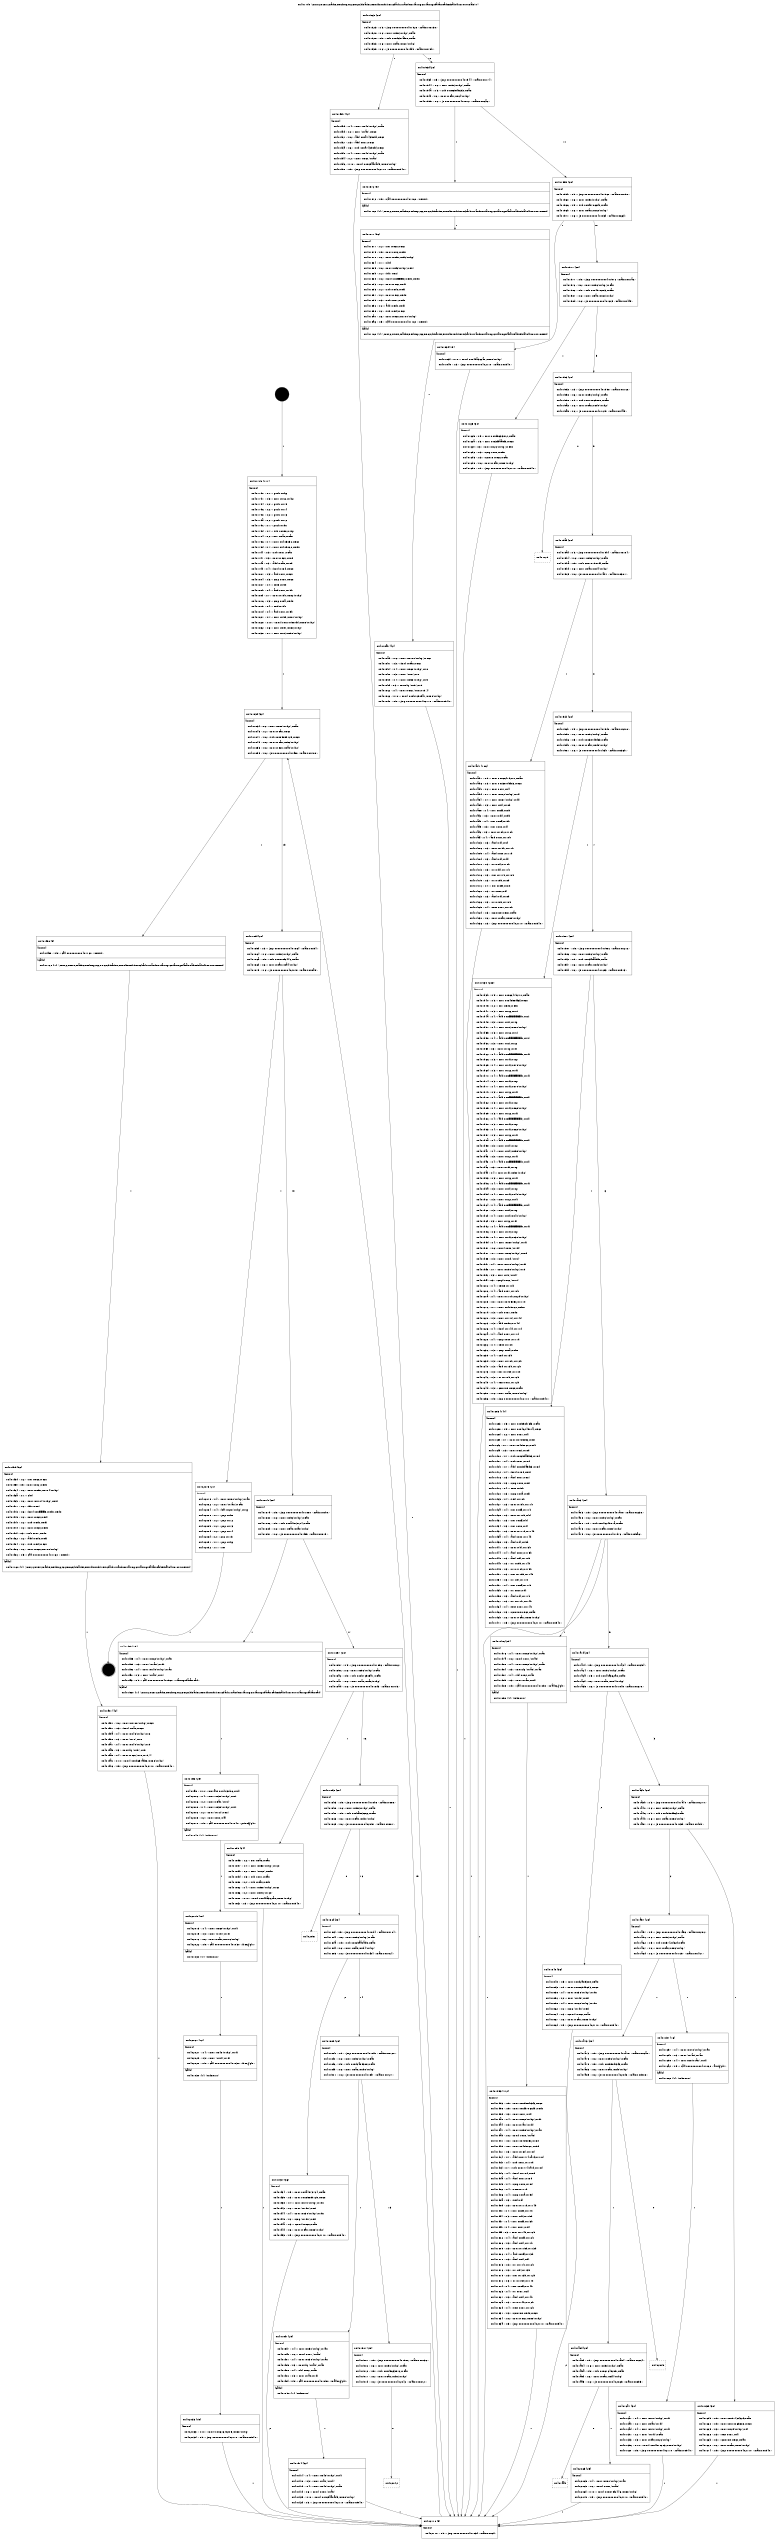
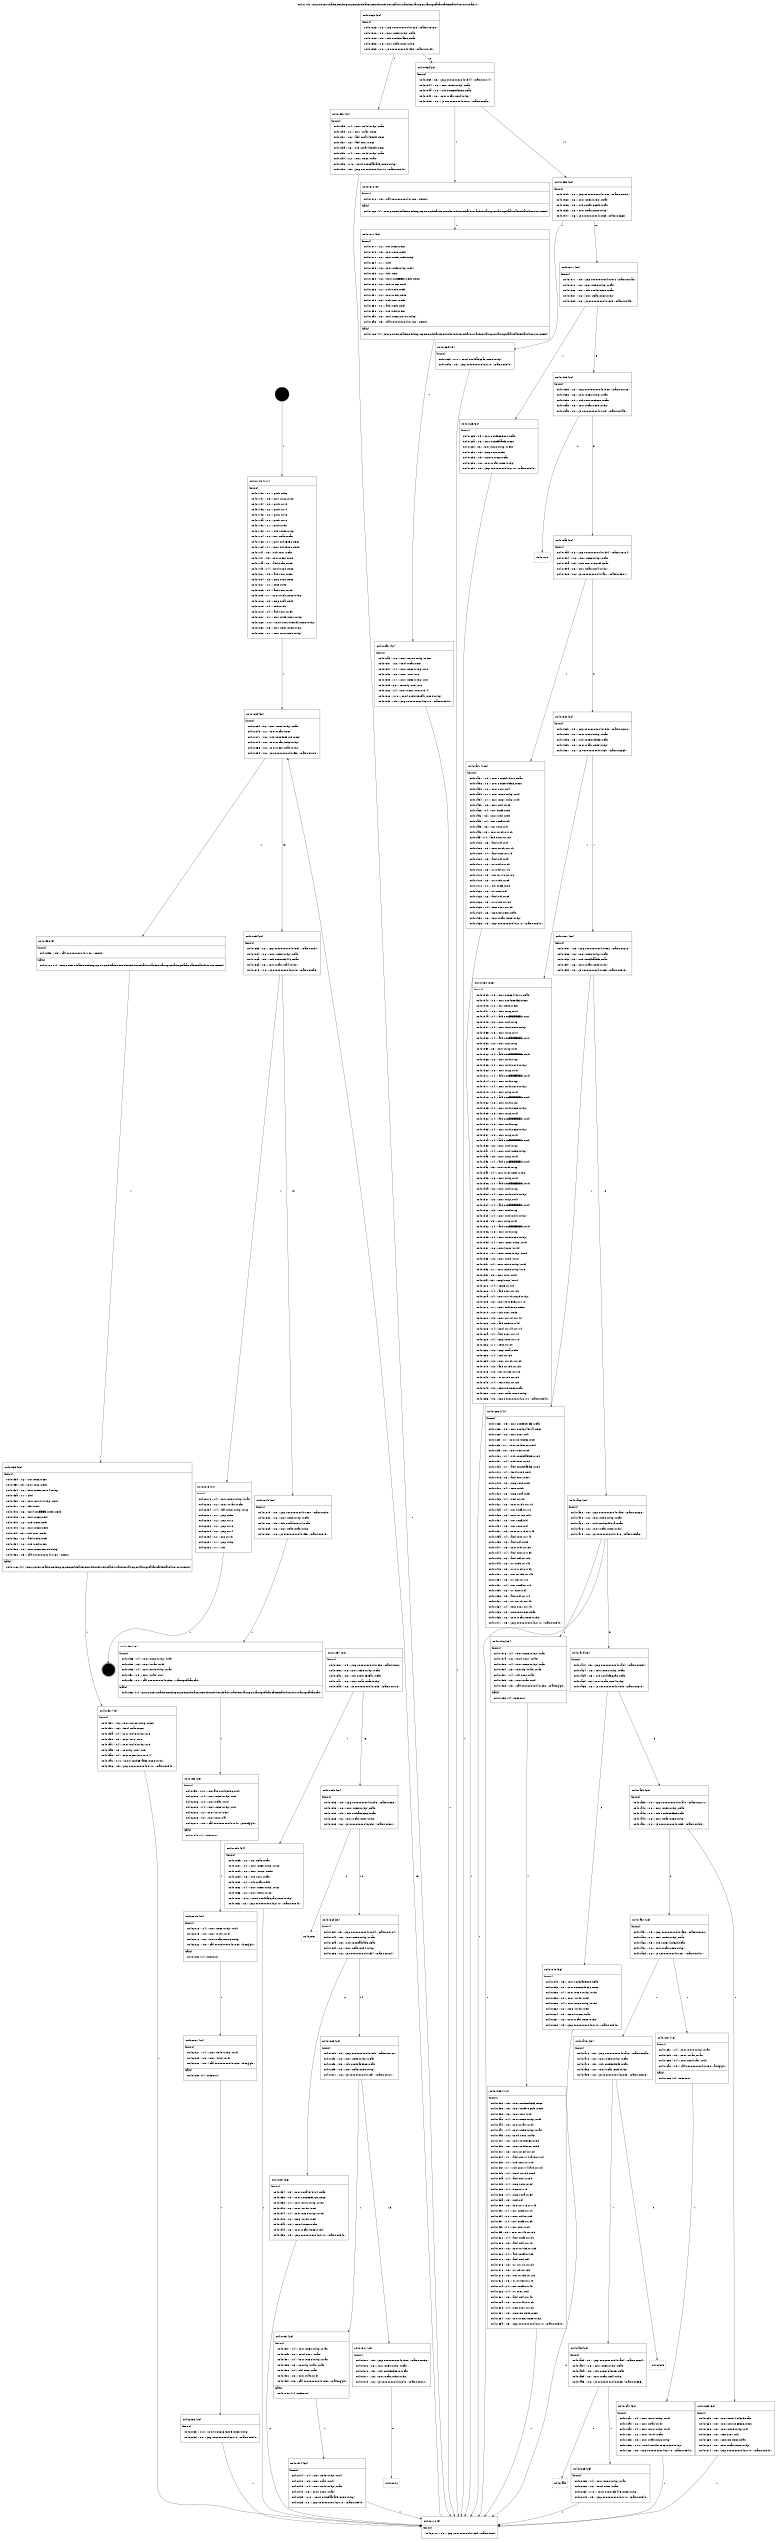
(328, 1593) -> none
